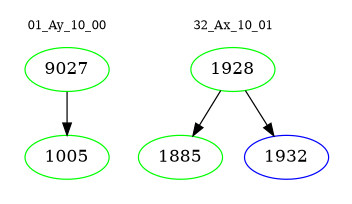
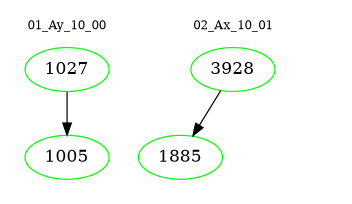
(234, 26) -> (234, 26)
(67, 70) -> (67, 70)
(233, 70) -> (233, 70)
(287, 157) -> none
